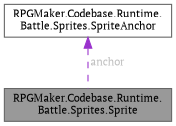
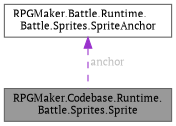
(88, 21) -> (88, 21)
